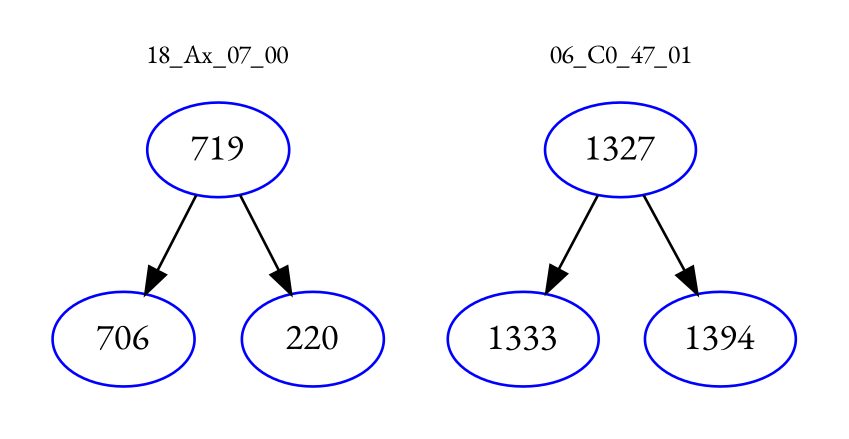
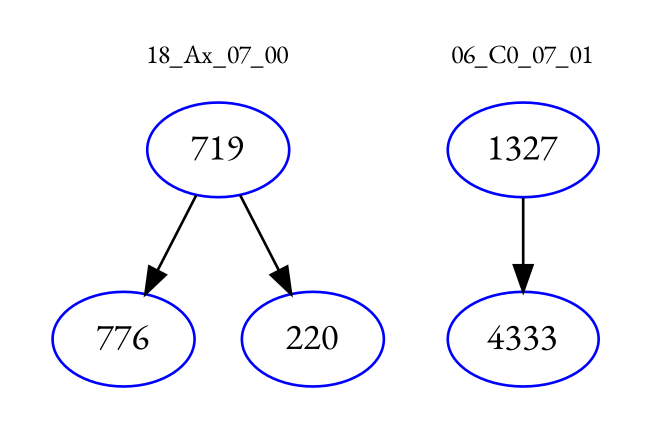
(622, 57) -> (523, 57)
(124, 339) -> (124, 339)
(523, 339) -> (523, 339)
(720, 339) -> none
